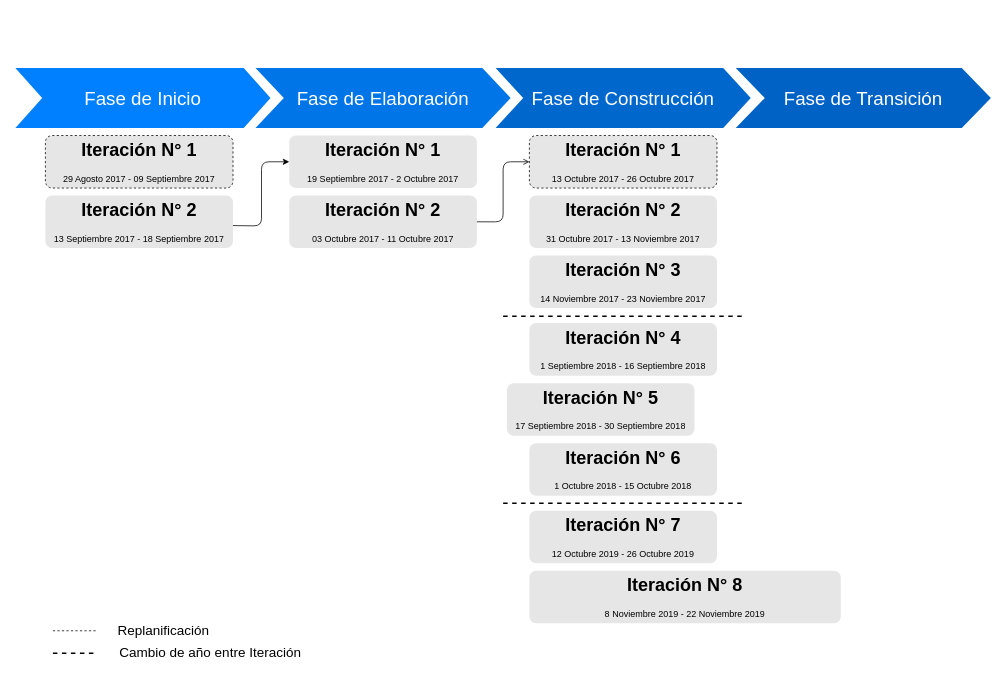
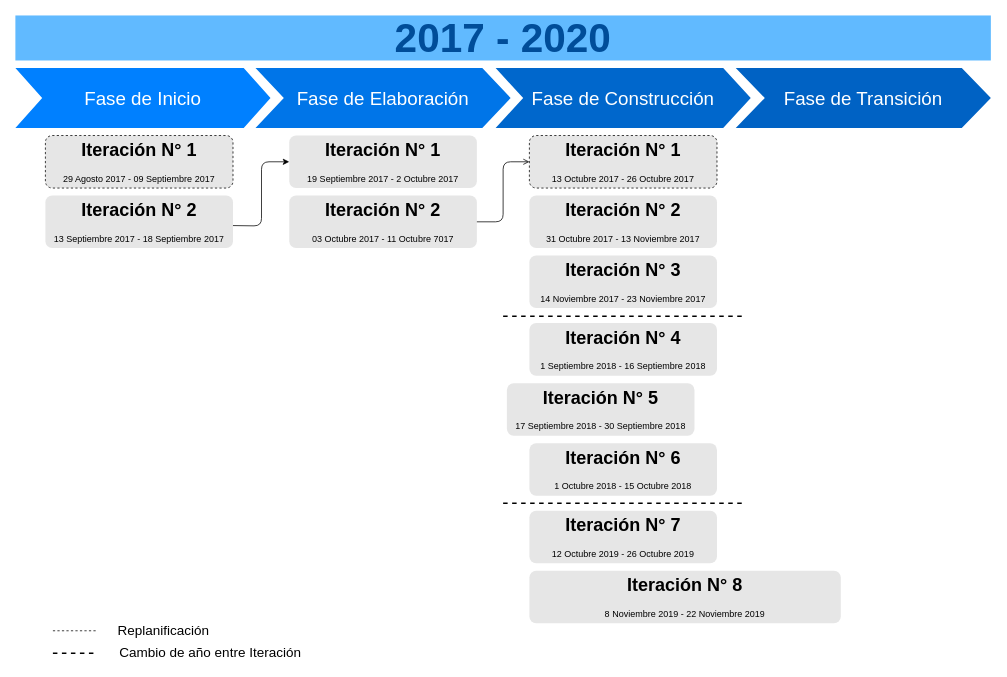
none -> (503, 38)
(383, 199) -> (383, 199)
